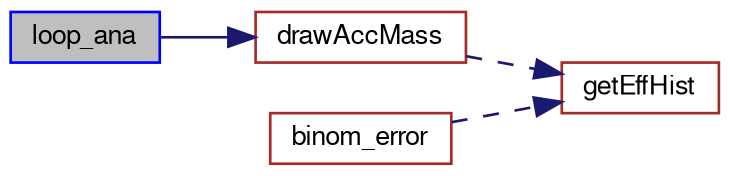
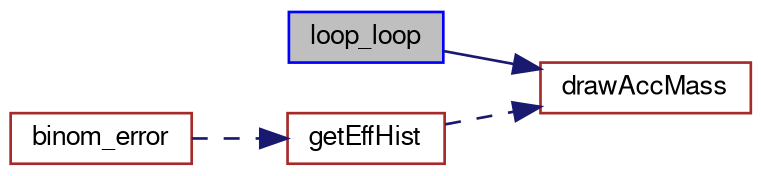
(85, 37) -> (366, 37)
(501, 63) -> (480, 118)
